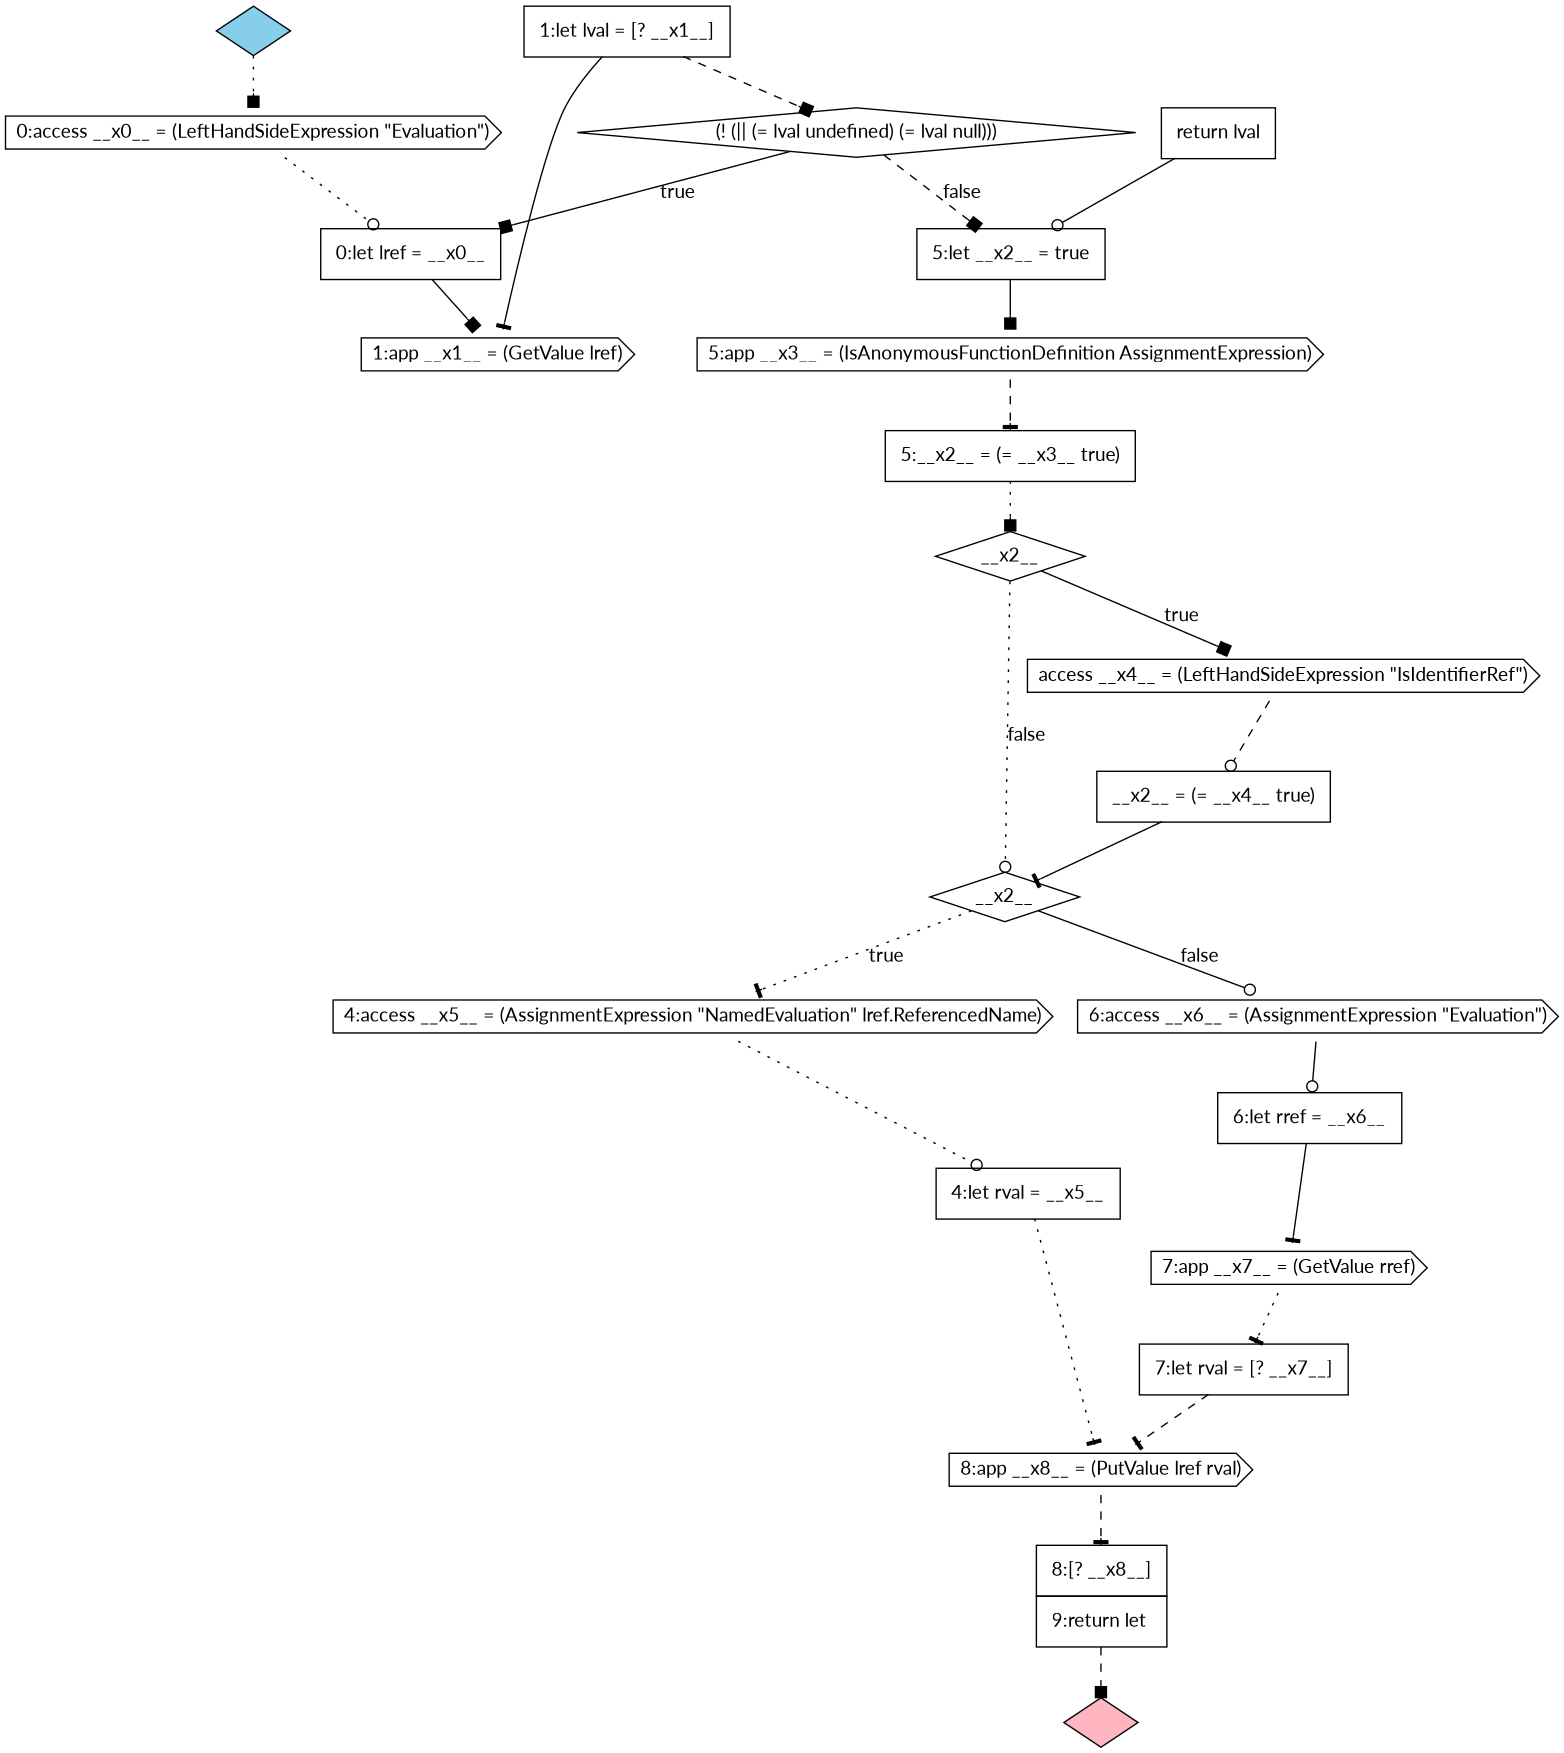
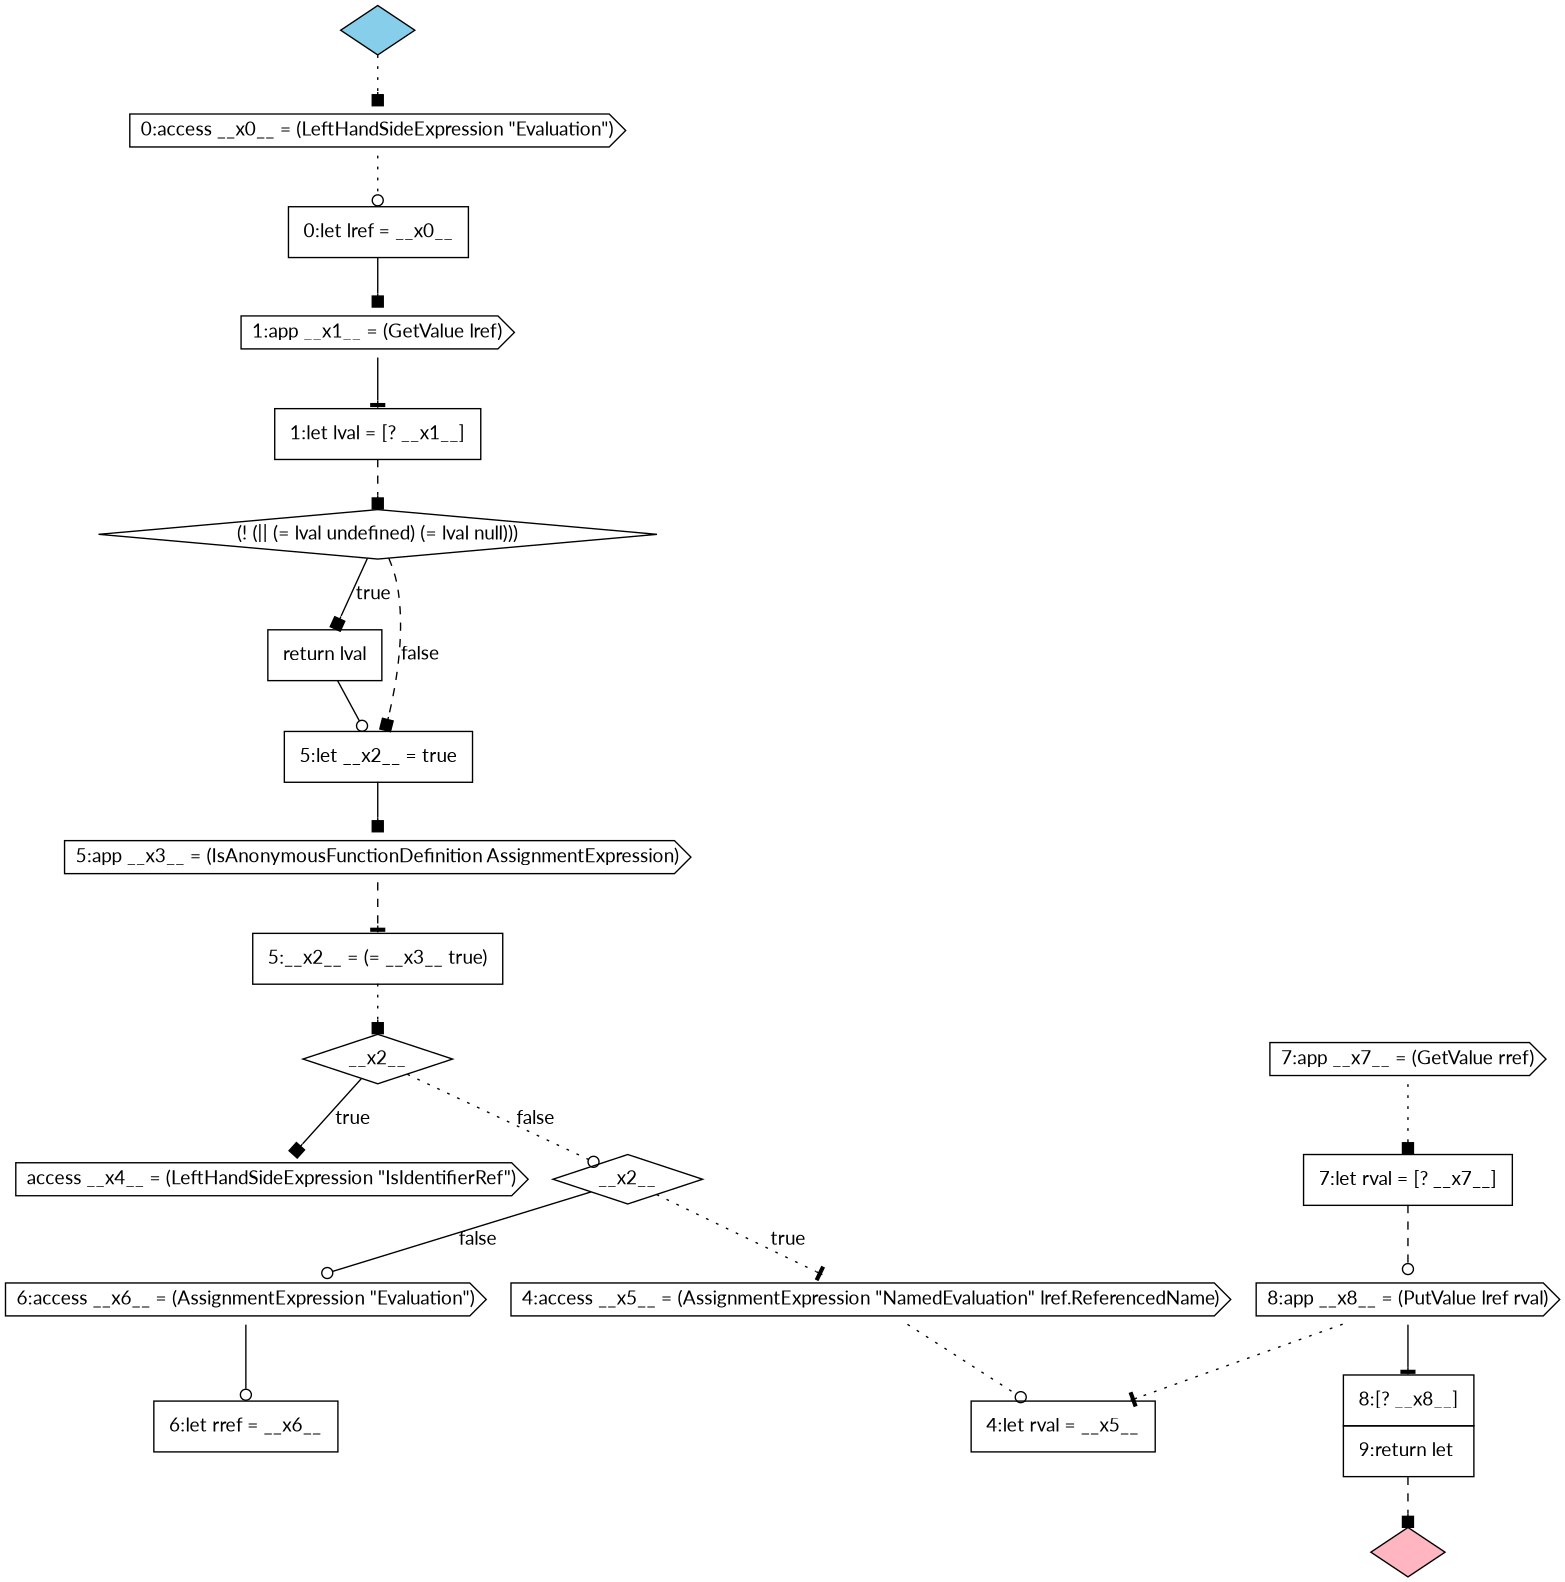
(539, 183) -> (378, 379)
(652, 188) -> (354, 587)
(1214, 796) -> none
(1300, 1190) -> none
(1268, 1315) -> (1408, 1112)
(1064, 1328) -> (1240, 1361)
(1175, 1418) -> (1408, 1234)
(1101, 1516) -> (1408, 1346)
